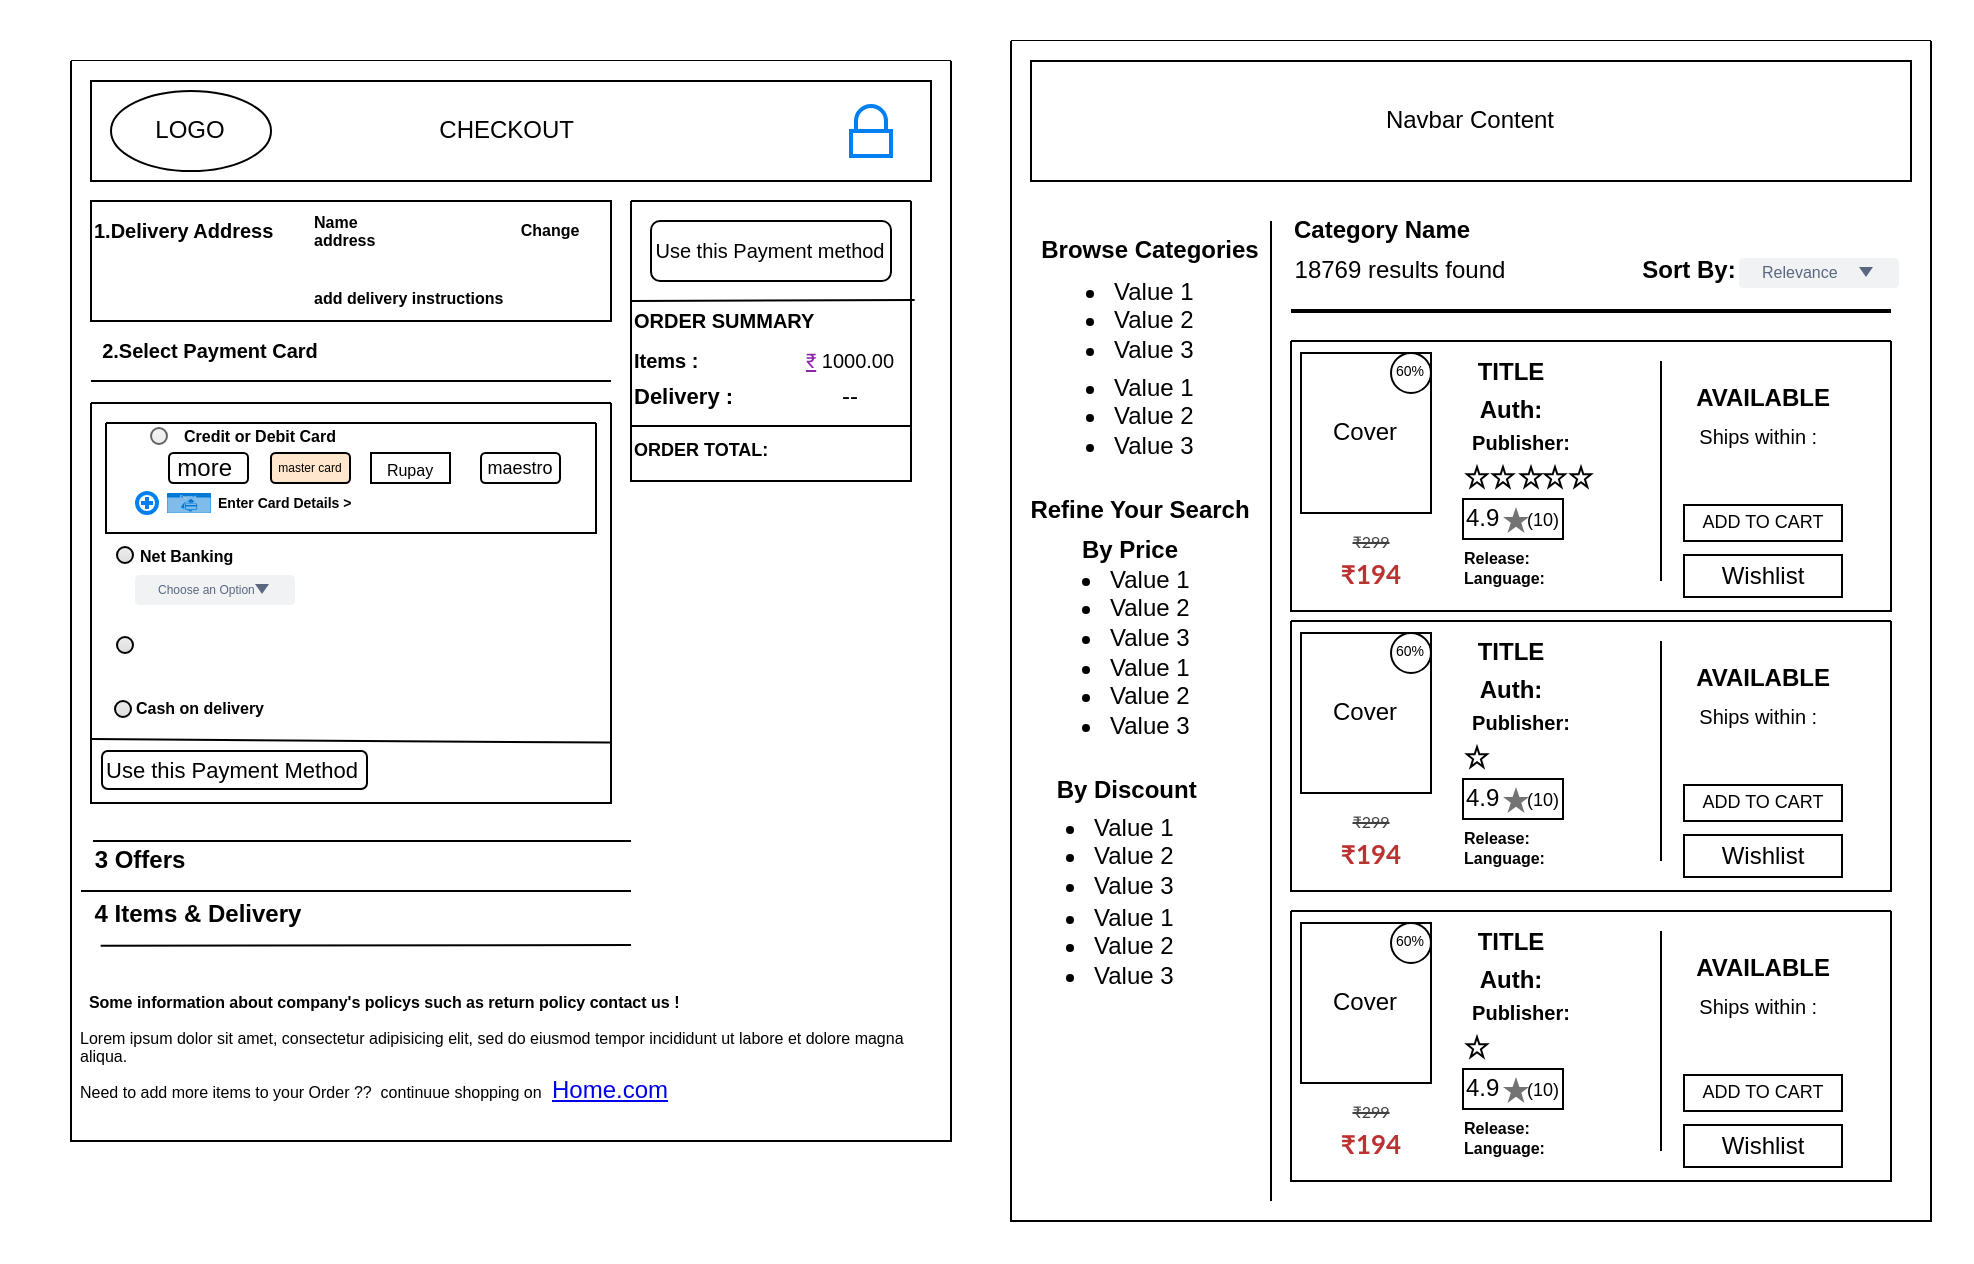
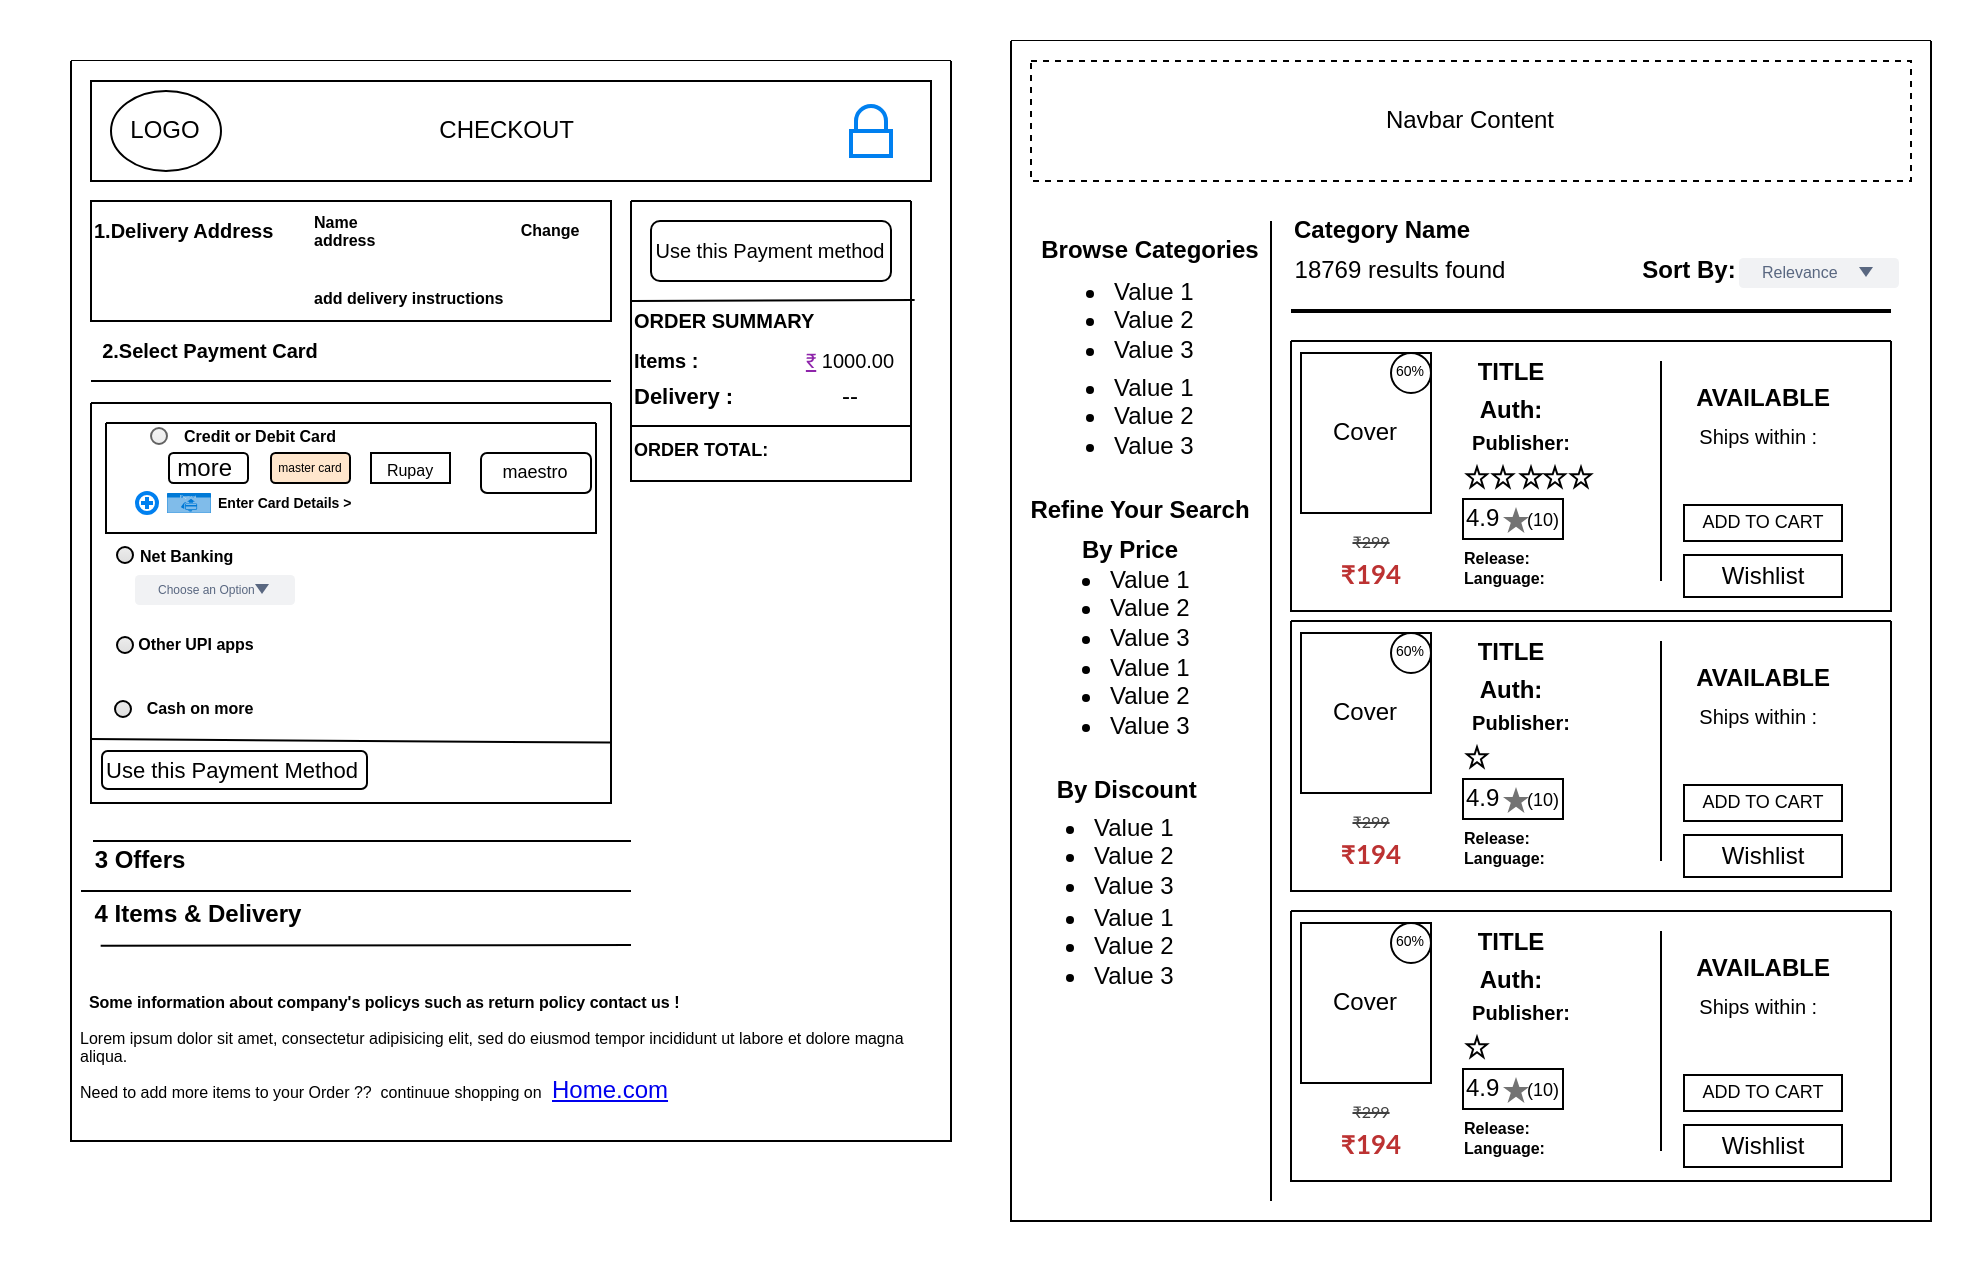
(1471, 121) -> (1471, 121)
(191, 131) -> (166, 131)
(521, 468) -> (536, 473)
none -> (197, 645)
(201, 709) -> (201, 709)
